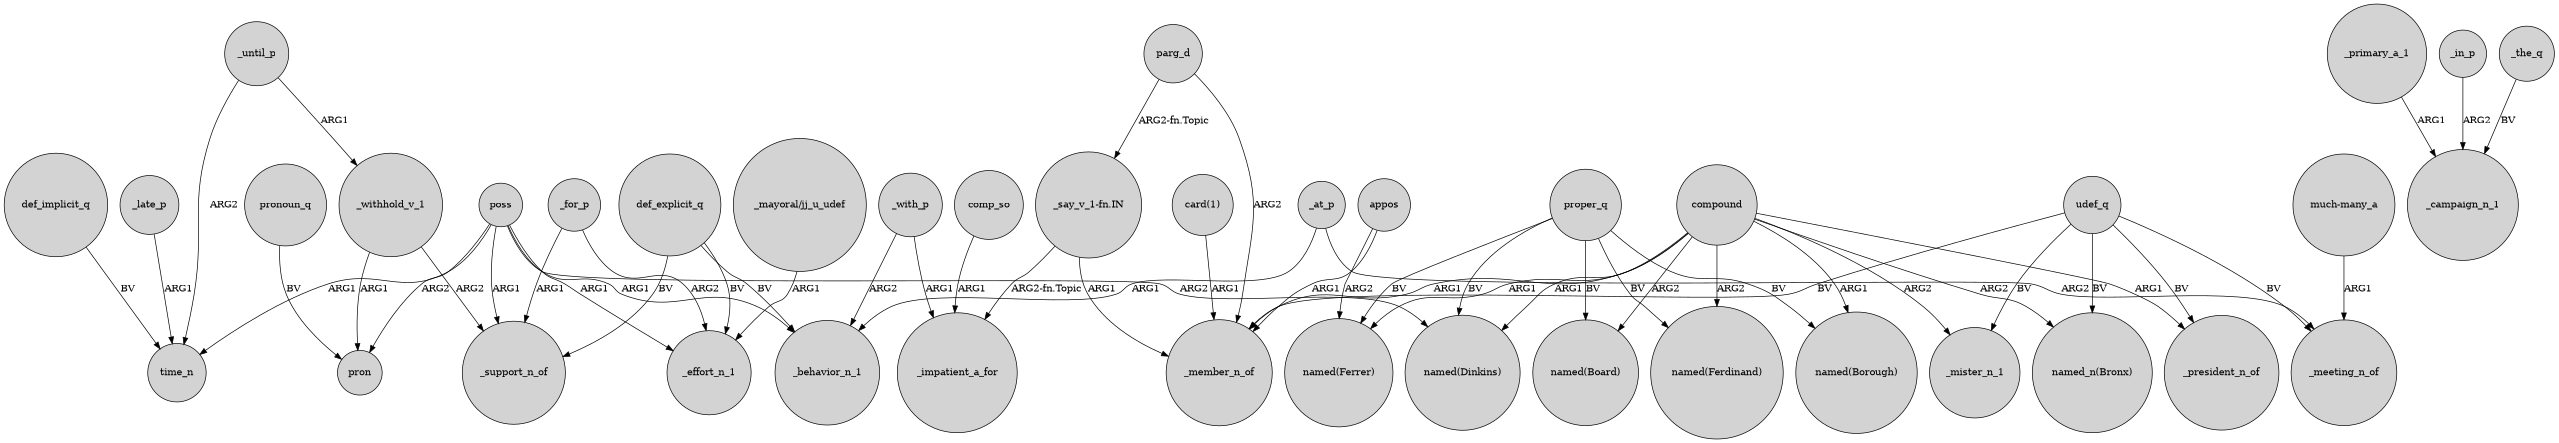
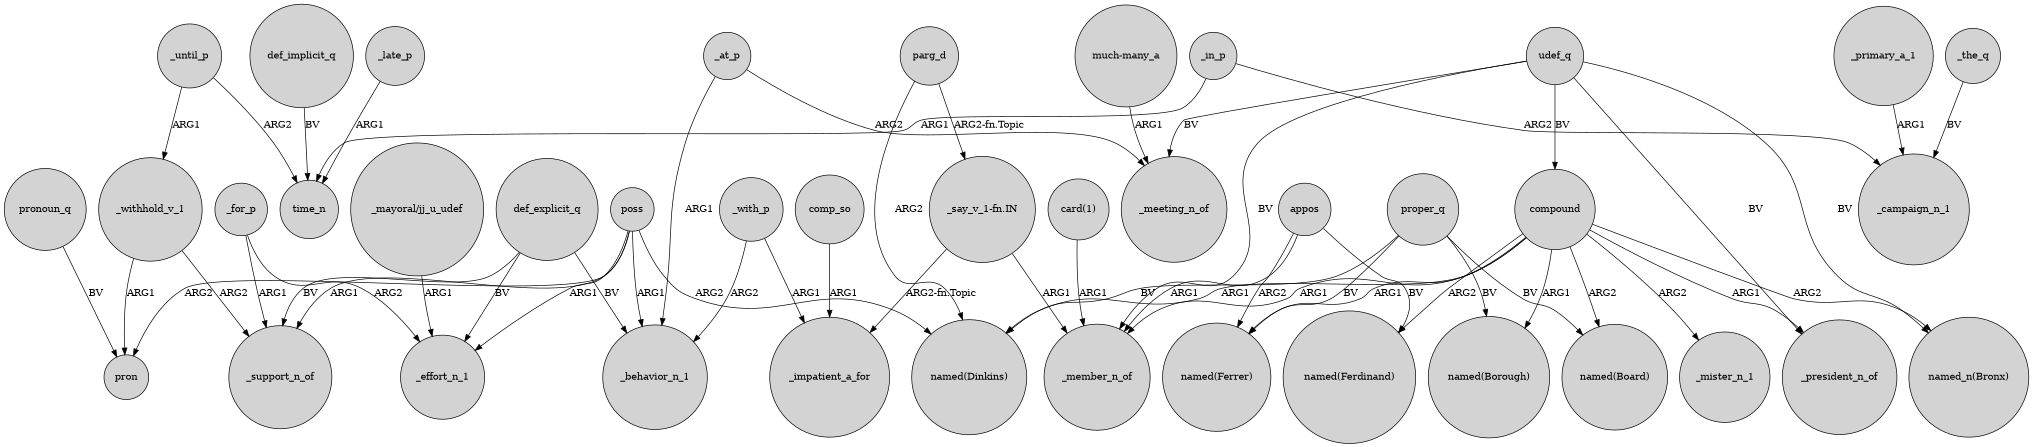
(1252, 187) -> (875, 219)
(2025, 273) -> (1555, 123)
(351, 279) -> (764, 134)
(1626, 288) -> (1378, 274)
